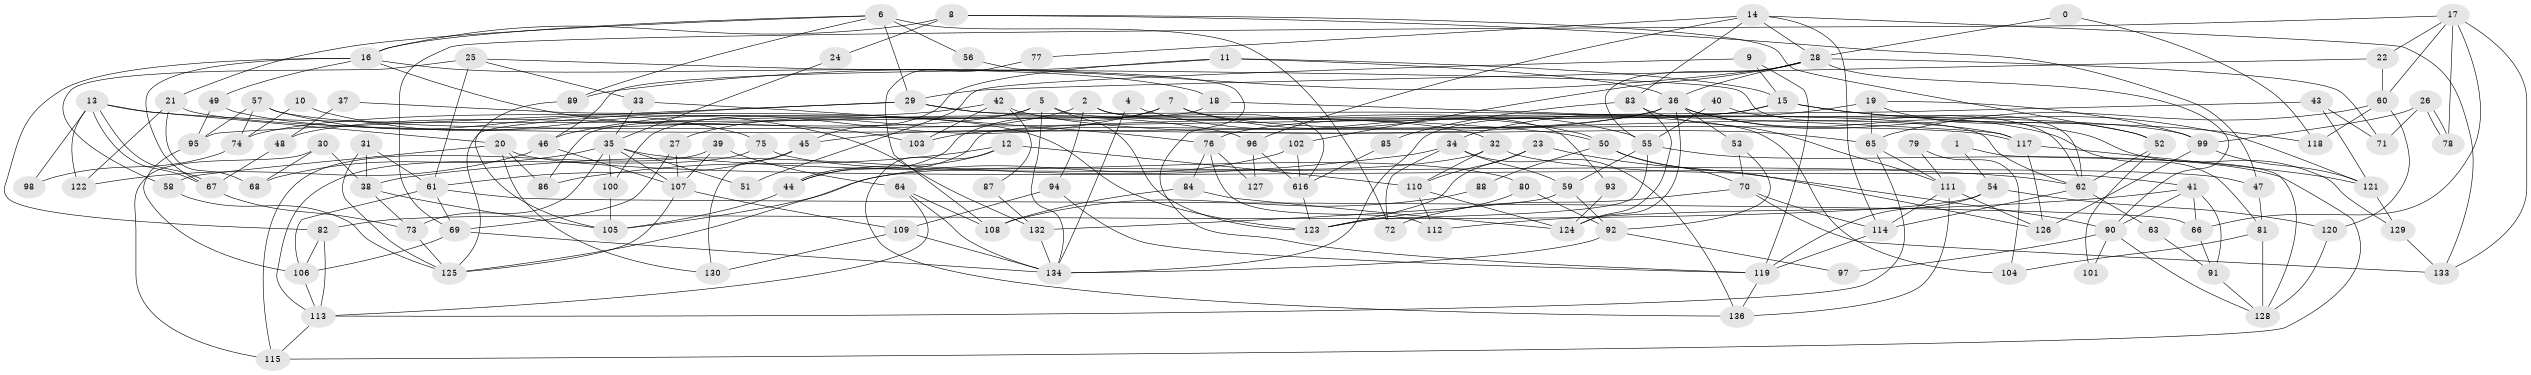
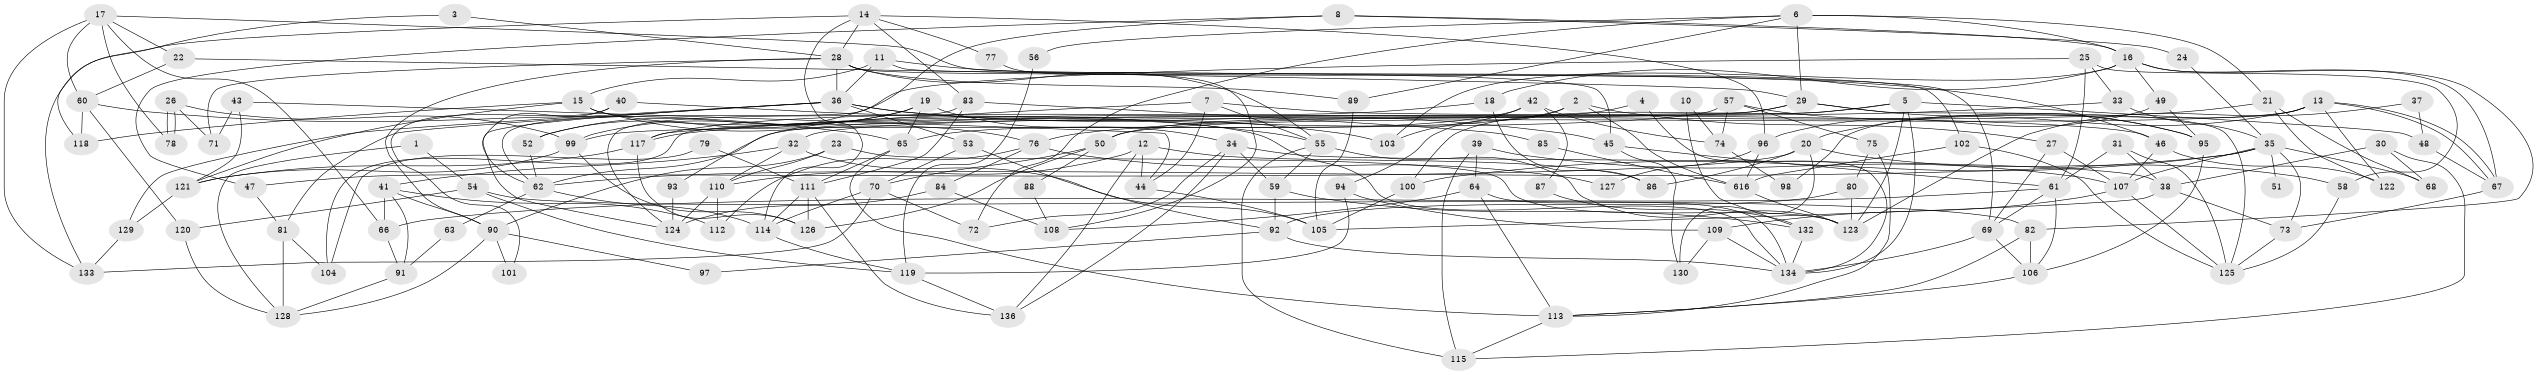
(2066, 15) -> (455, 15)
(1750, 58) -> none
(2096, 208) -> (392, 139)
